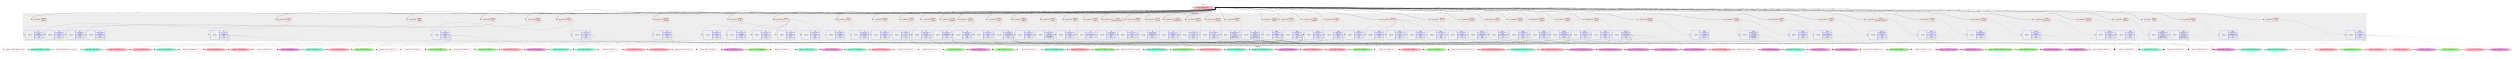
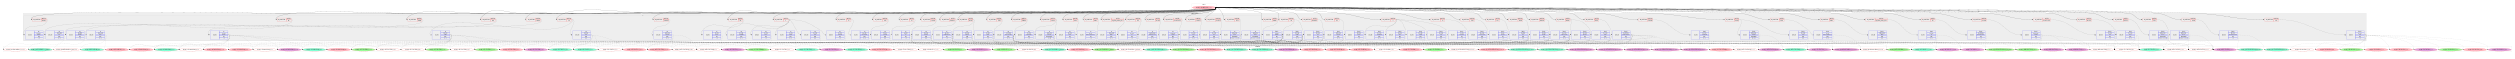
(1362, 50) -> (1362, 50)
(1552, 50) -> (1552, 50)
(1923, 50) -> (1923, 50)
